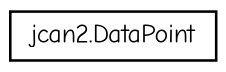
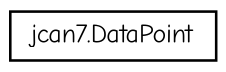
(113, 36) -> (113, 36)
